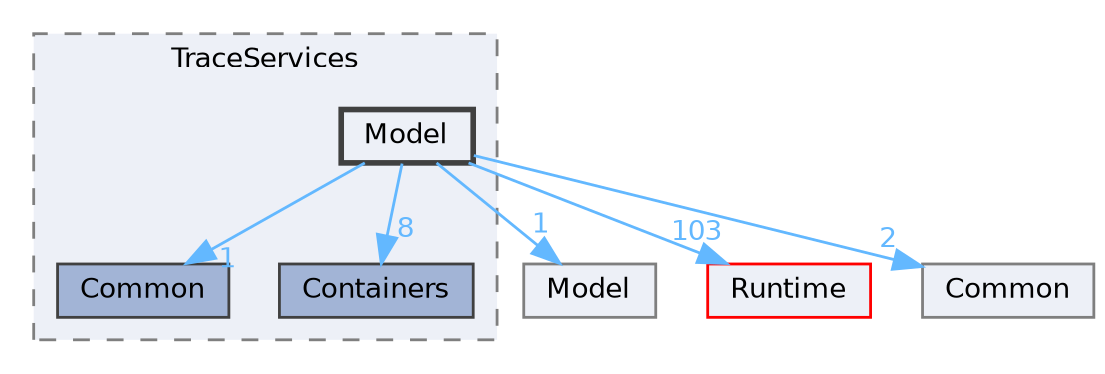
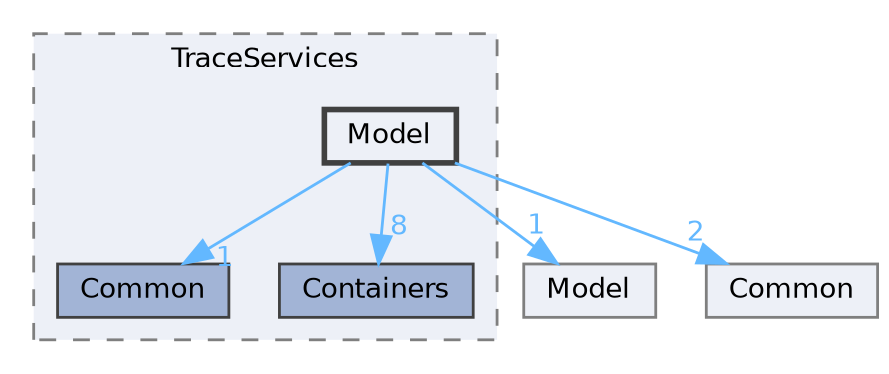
(789, 291) -> none
